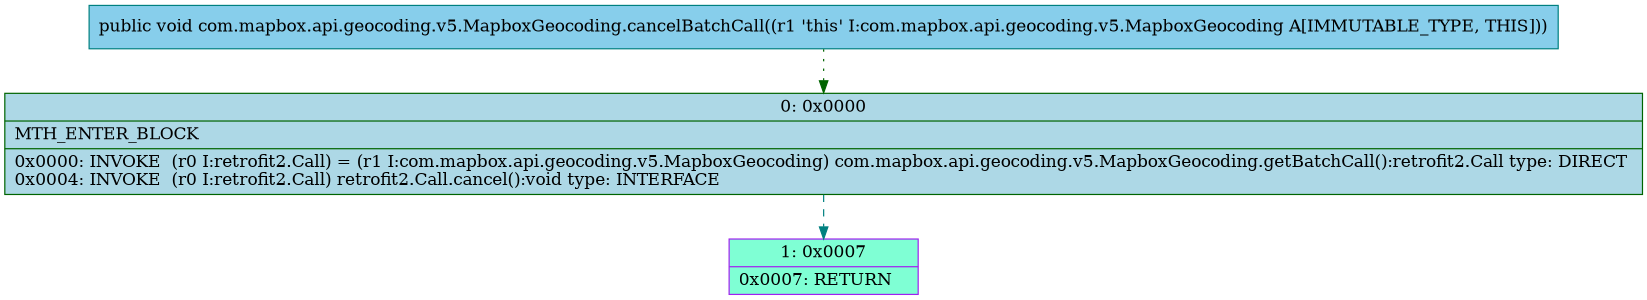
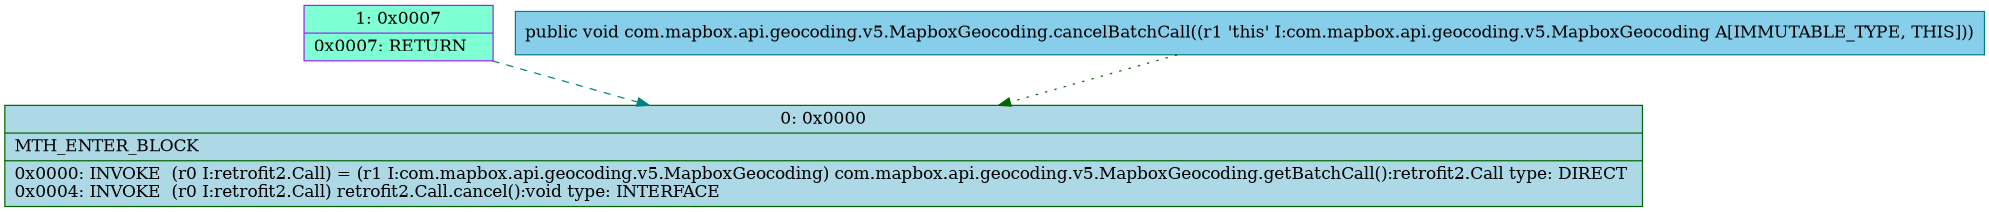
(824, 211) -> (565, 81)
